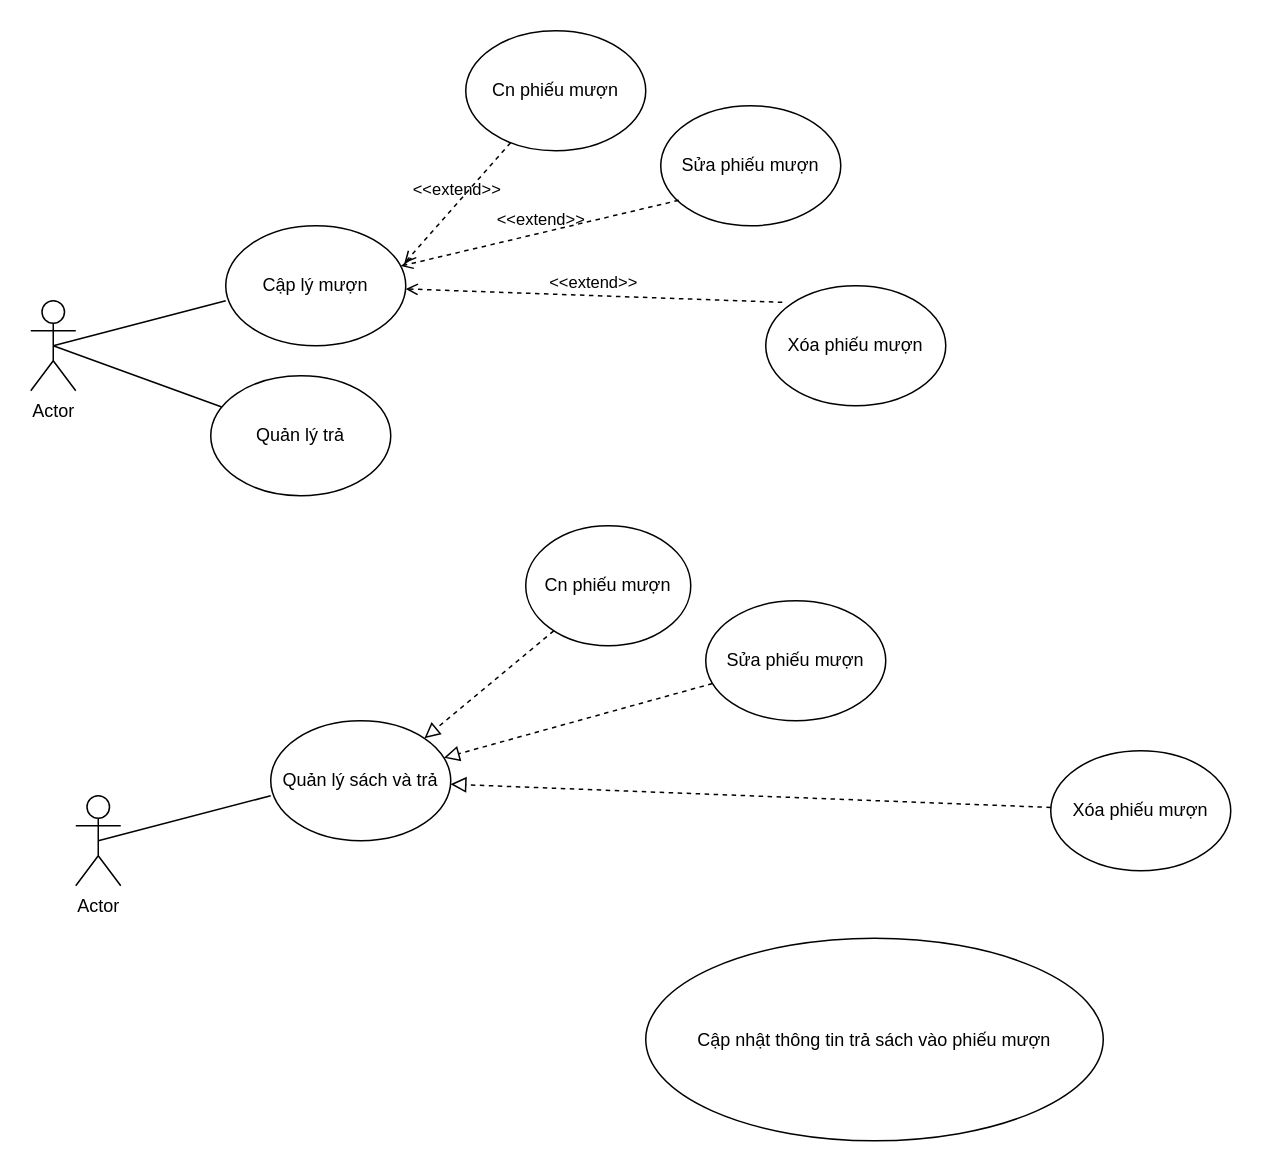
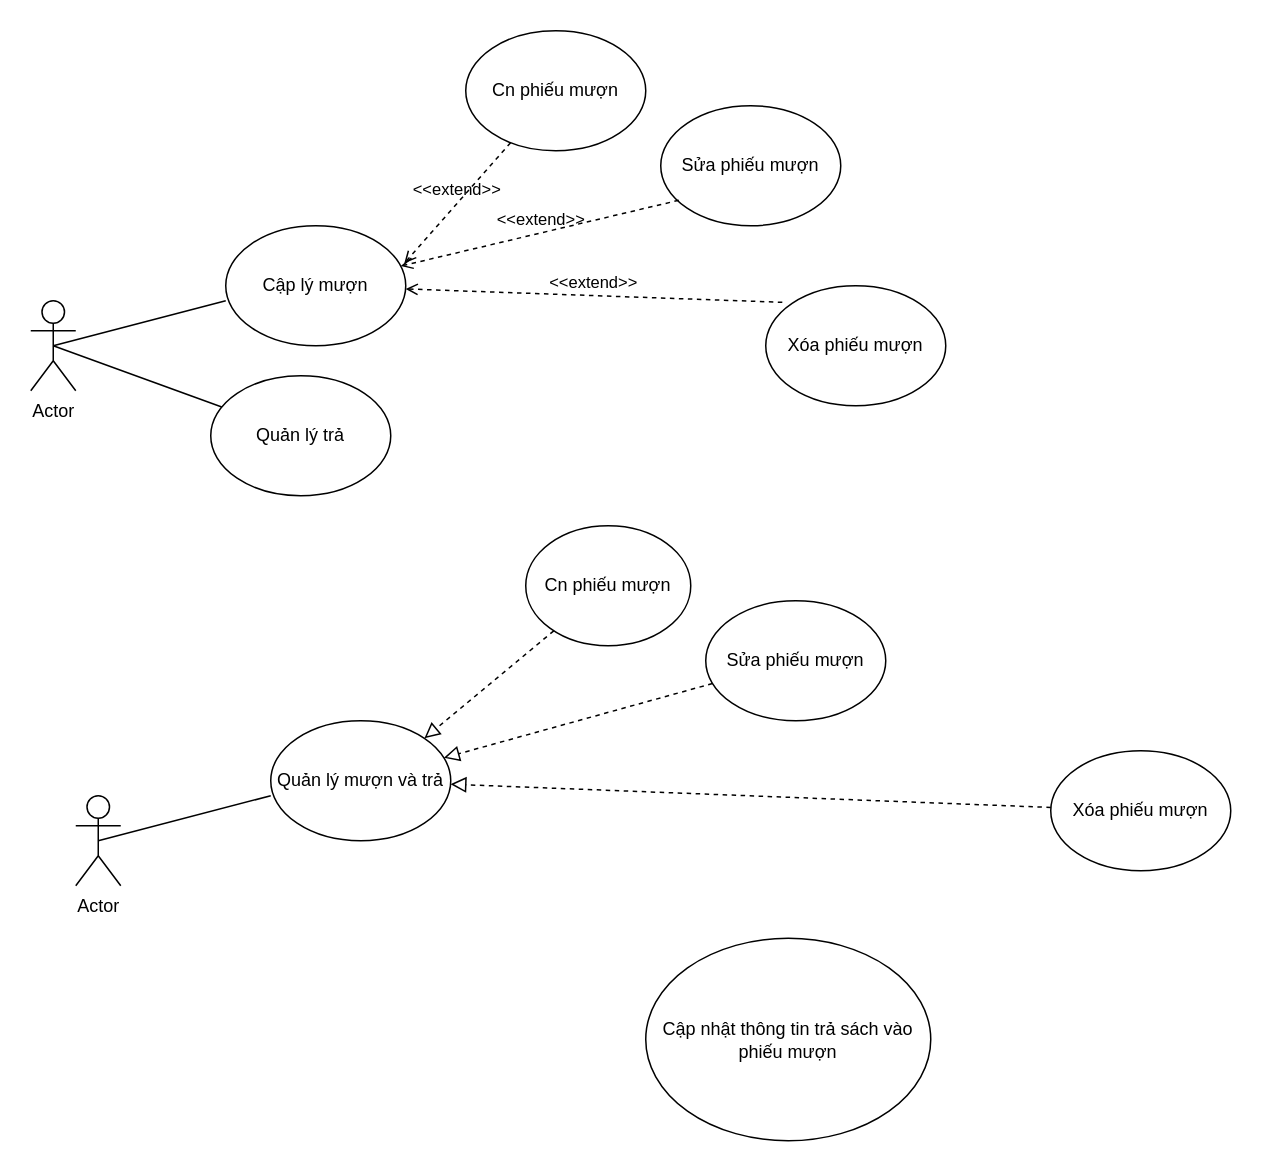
(361, 781) -> (361, 781)
(875, 1040) -> (788, 1040)
